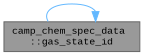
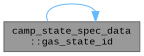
(72, 37) -> (72, 37)
